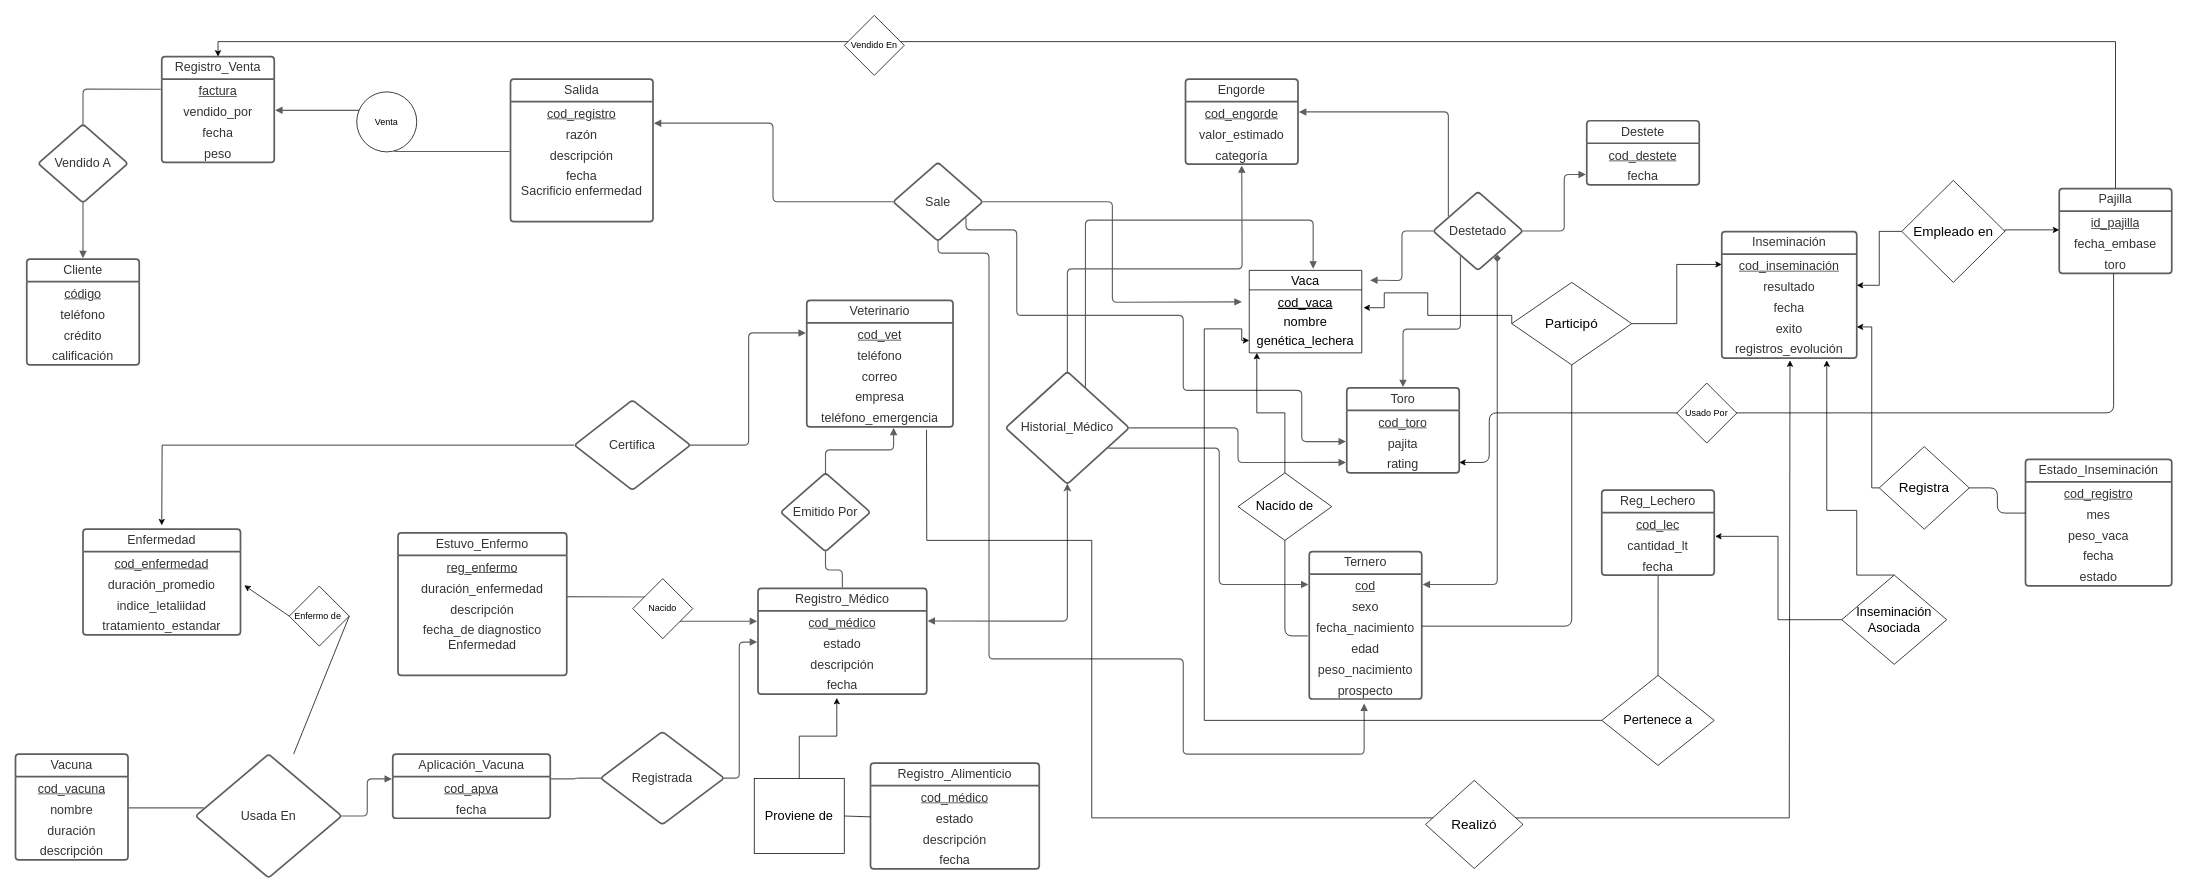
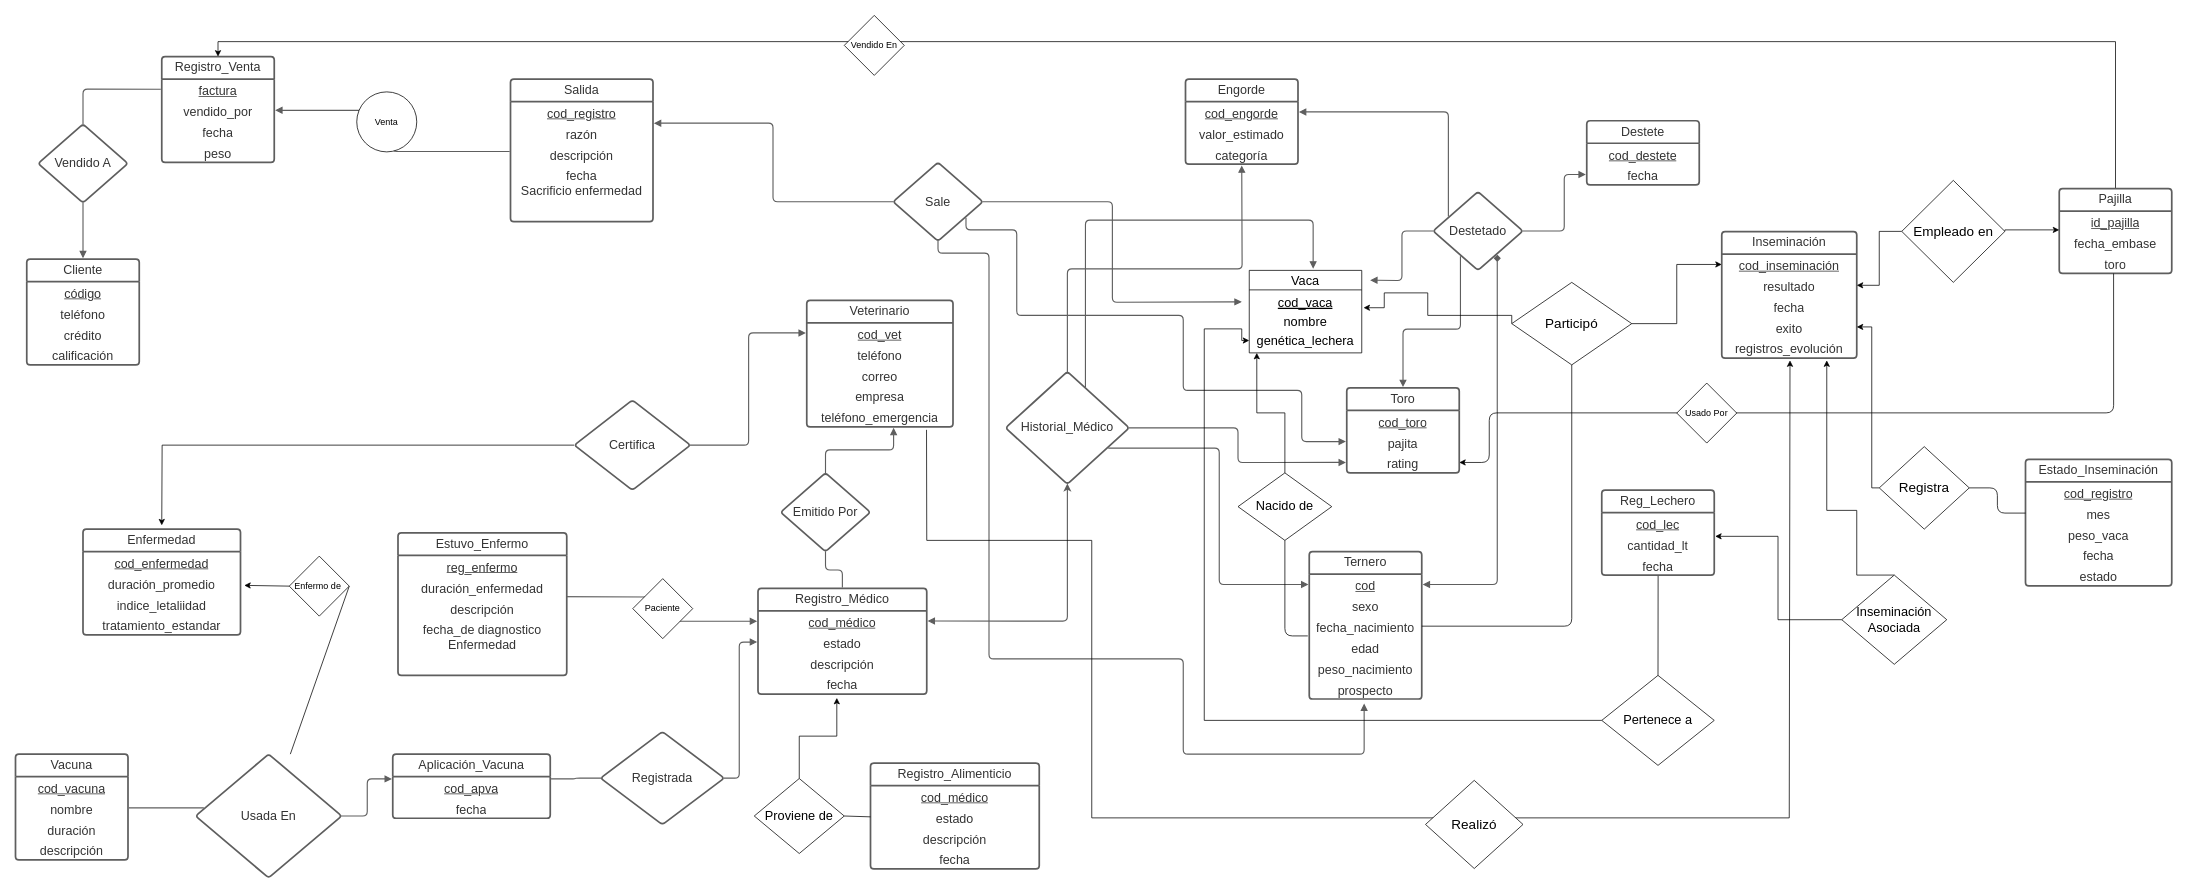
(663, 609) -> (663, 609)
(319, 616) -> (319, 586)
(799, 816) -> (799, 816)
